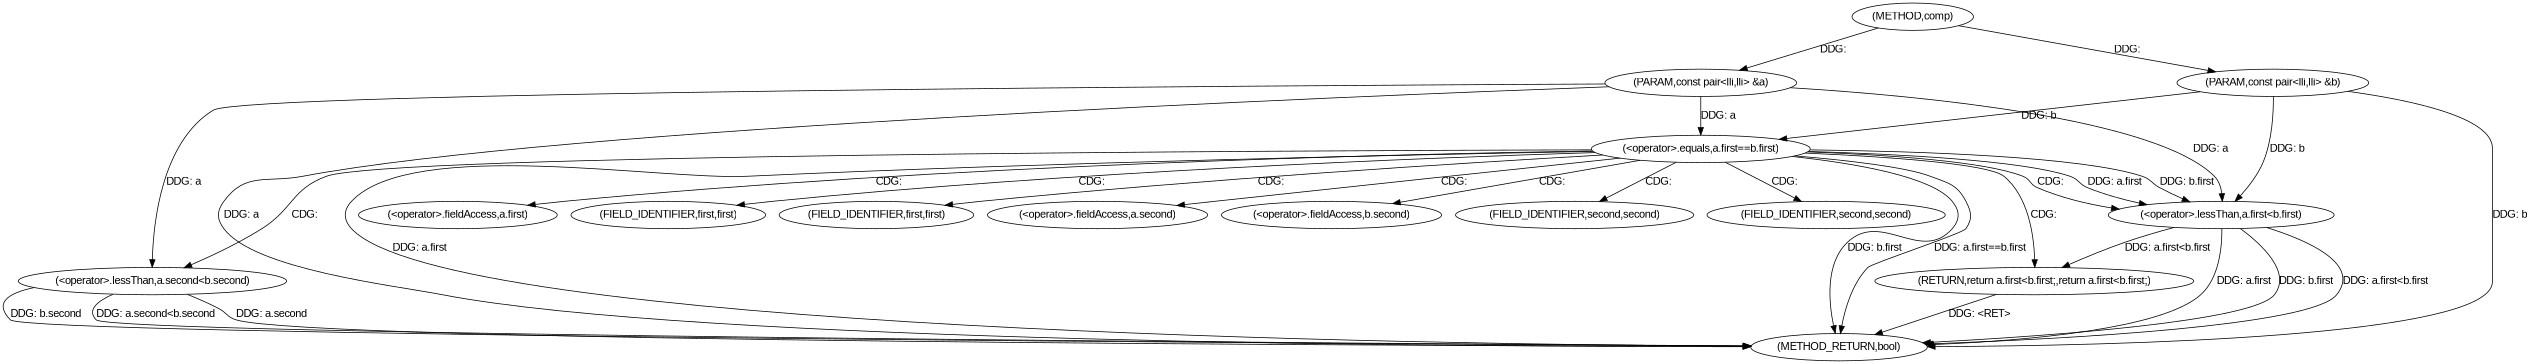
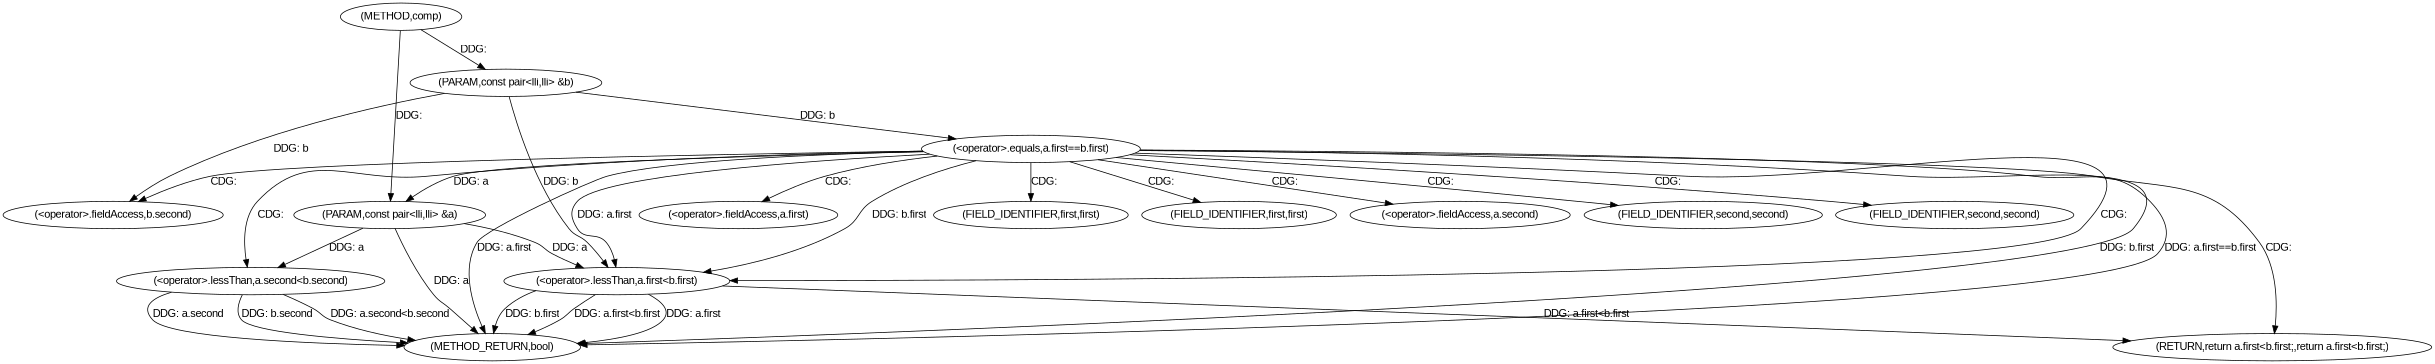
(1701, 112) -> (665, 160)
(1939, 313) -> none
(2367, 326) -> (285, 132)
